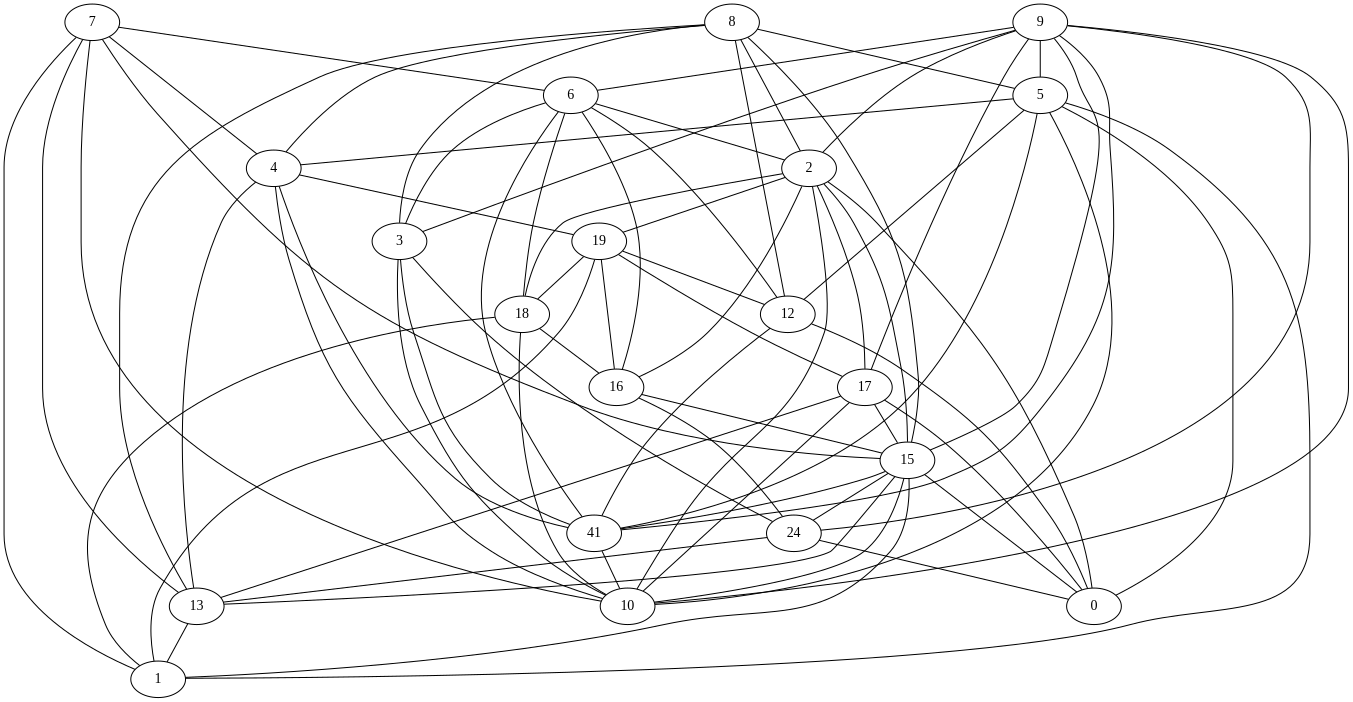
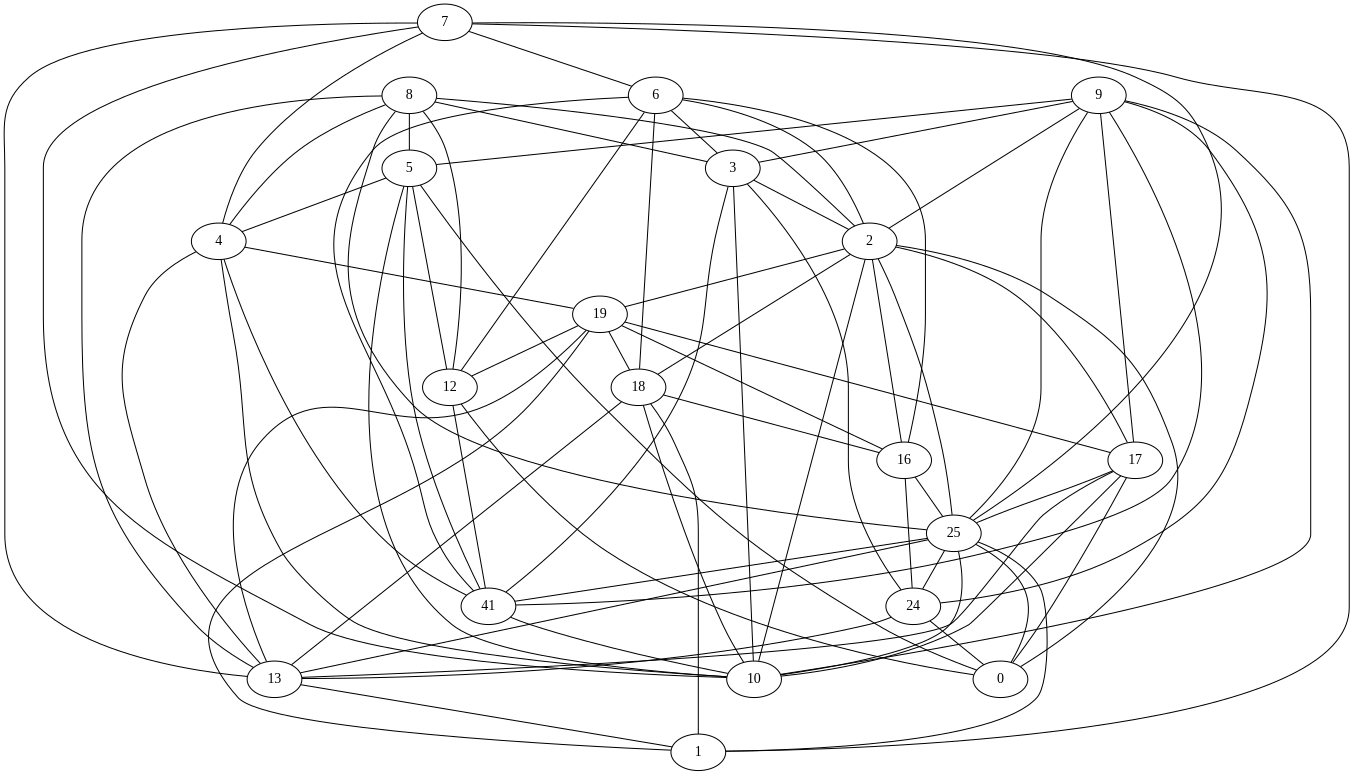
(806, 59) -> none
none -> (801, 205)
none -> (317, 409)
(907, 460) -> (954, 533)
none -> (465, 527)
(1044, 641) -> none
